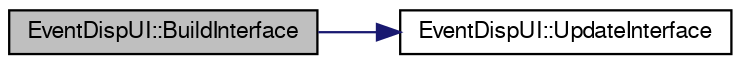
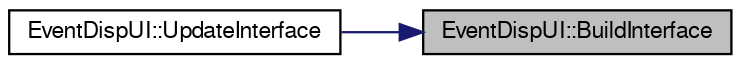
(347, 32) -> (370, 32)
